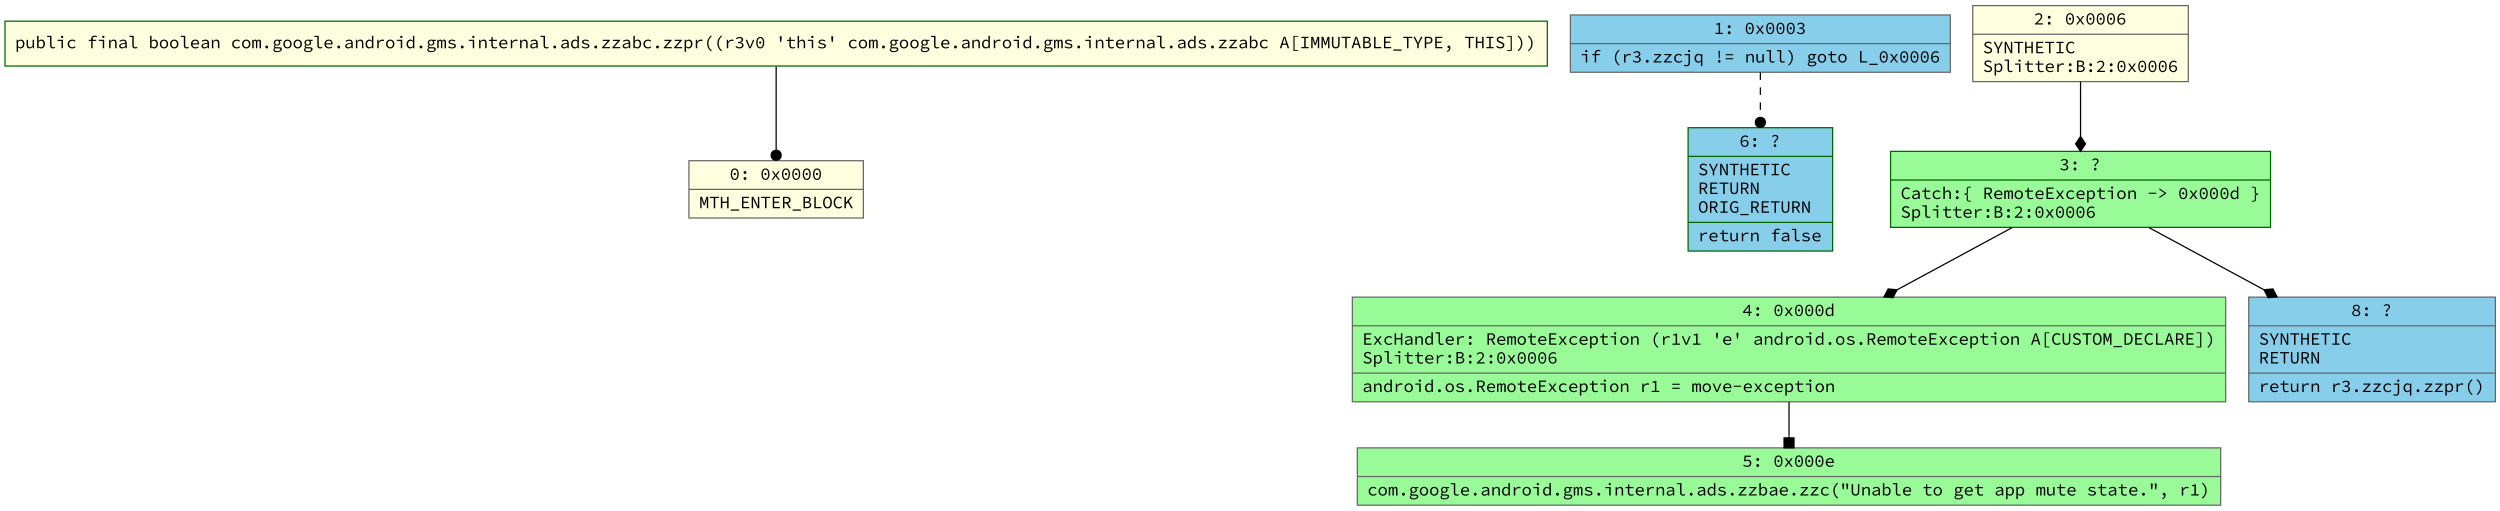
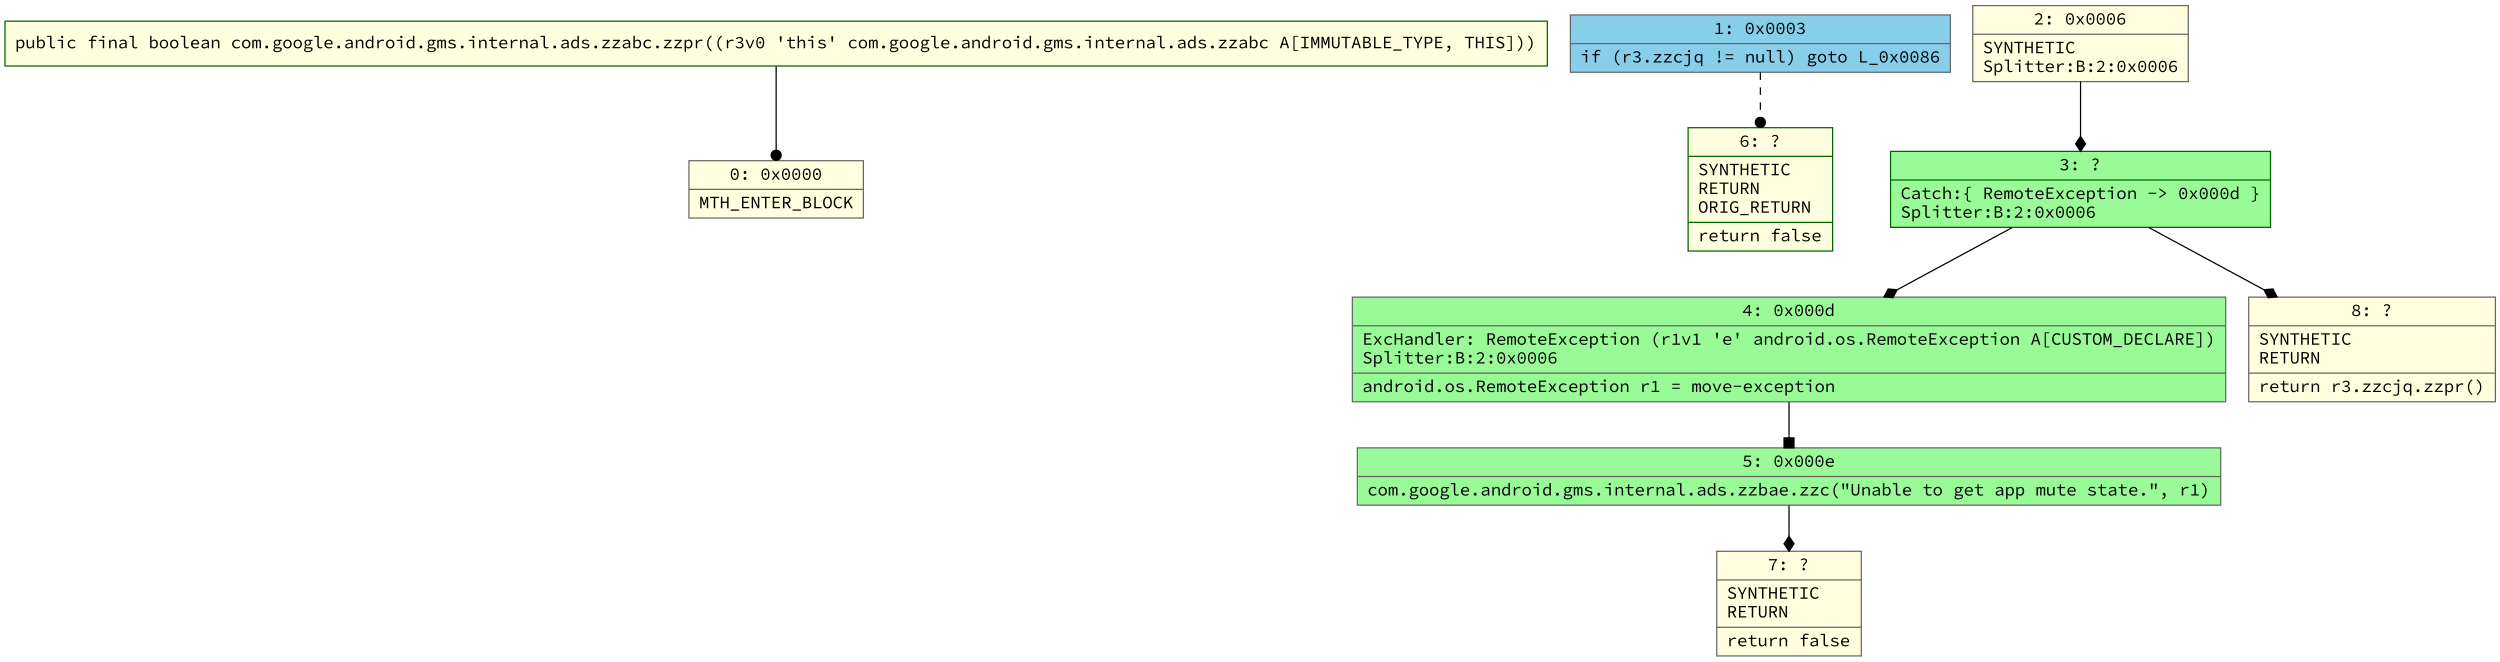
(1760, 57) -> (1760, 57)
(1760, 189) -> (1760, 189)
(2372, 349) -> (2372, 349)
none -> (1789, 604)
